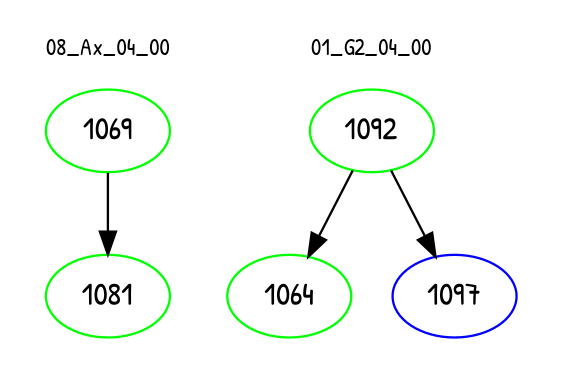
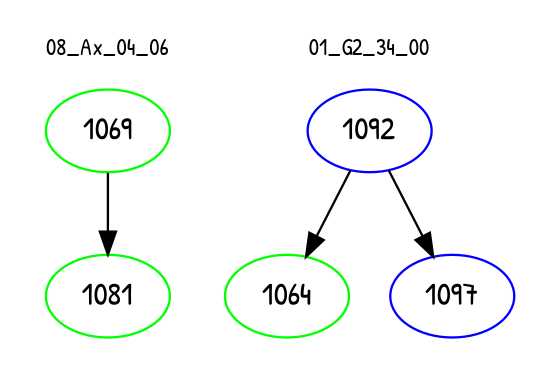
(109, 49) -> (108, 49)
(372, 49) -> (370, 49)
(372, 131) -> (370, 131)
